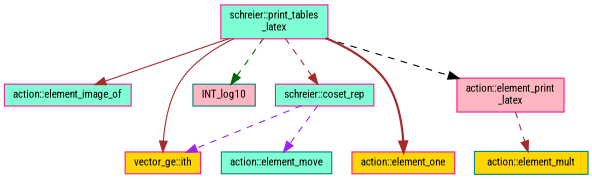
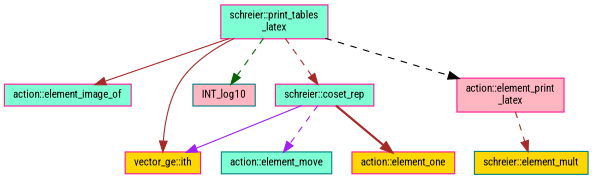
(382, 77) -> (360, 125)
(249, 127) -> (249, 127)
(531, 163) -> (531, 163)
